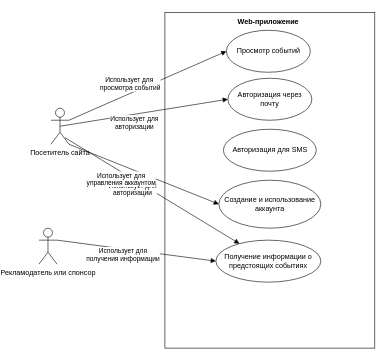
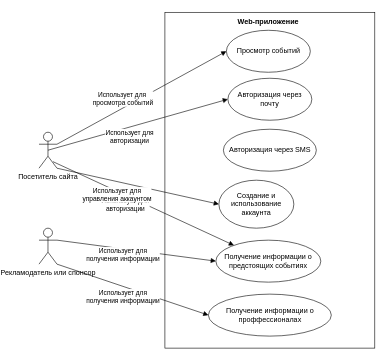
(60, 126) -> (48, 150)
(270, 150) -> (270, 150)
(270, 204) -> (256, 204)
none -> (144, 294)
none -> (270, 315)
